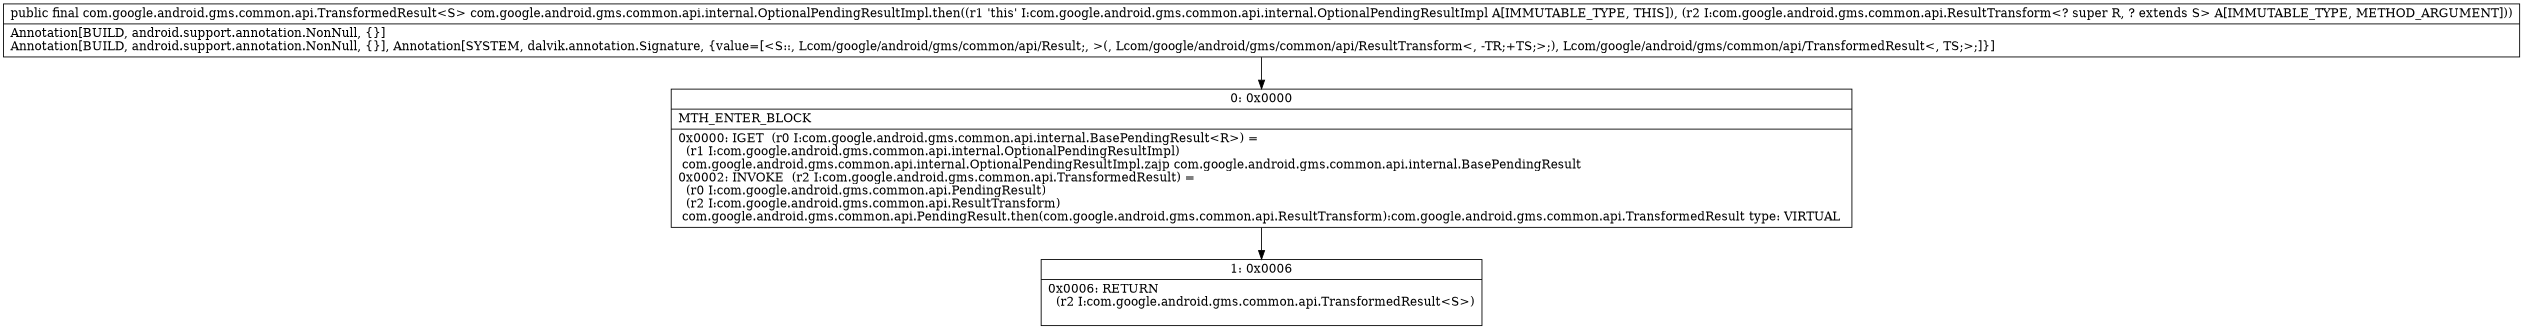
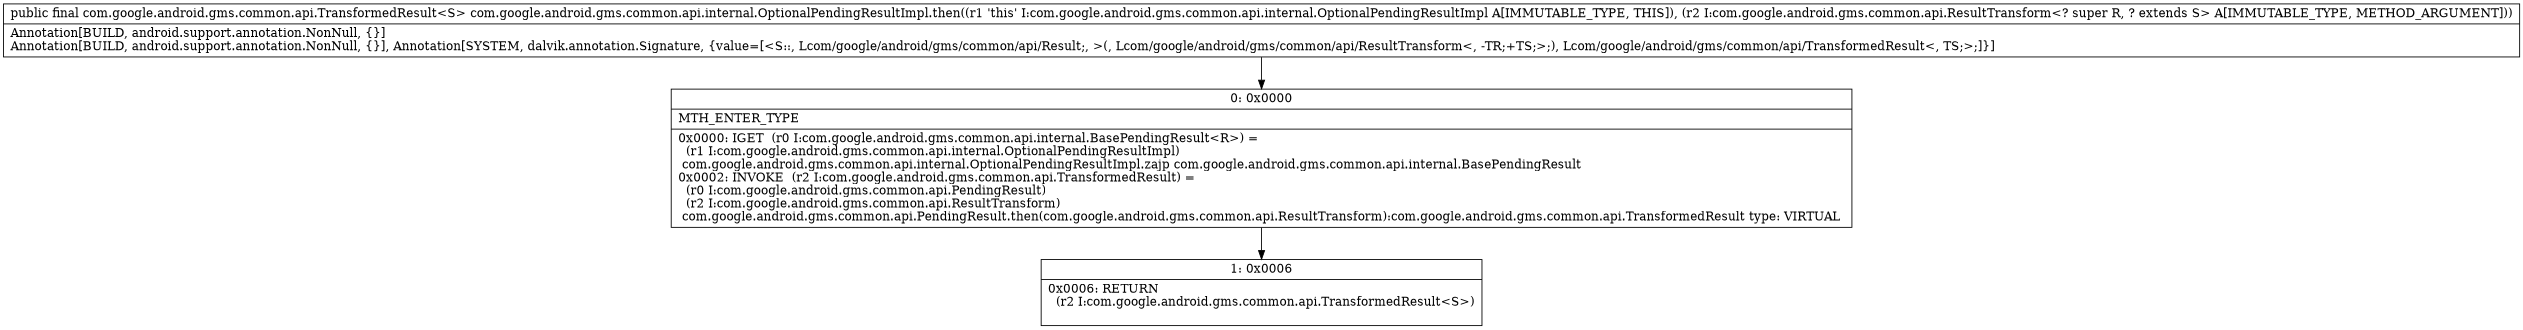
(745, 119) -> (739, 119)
